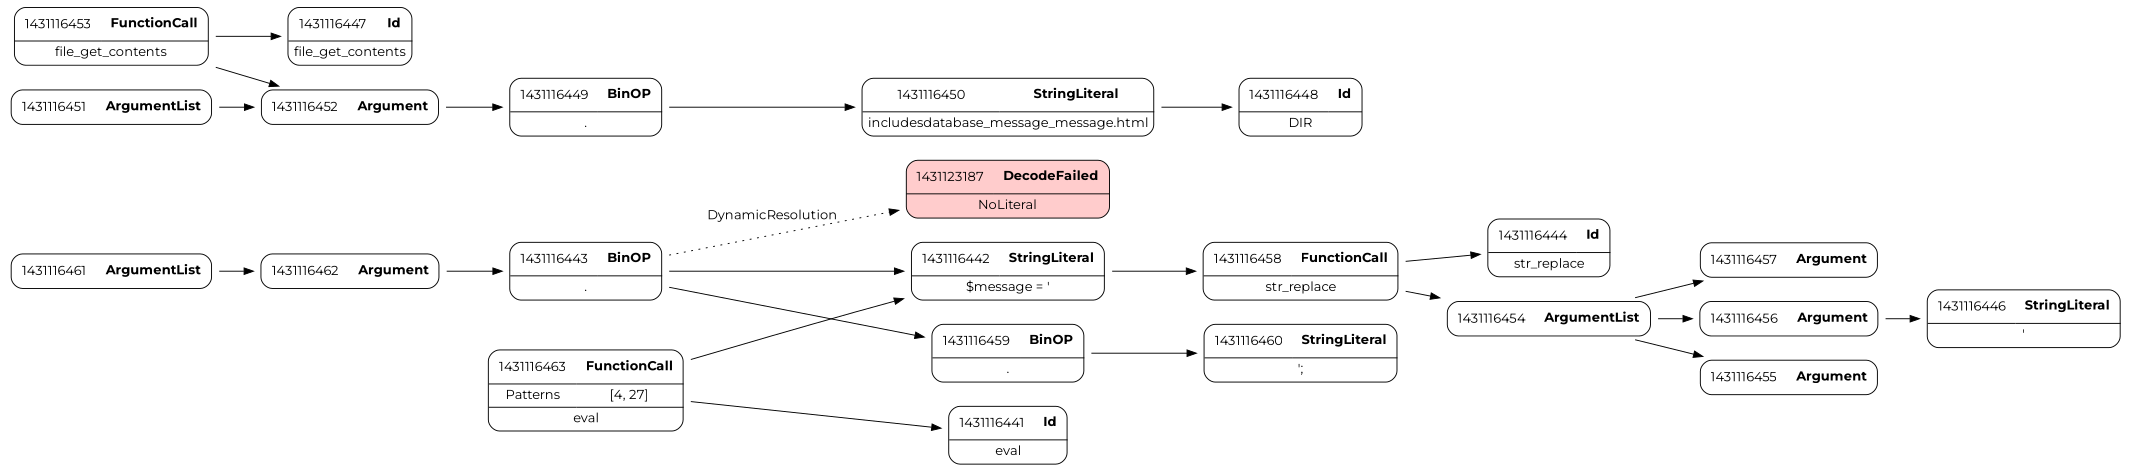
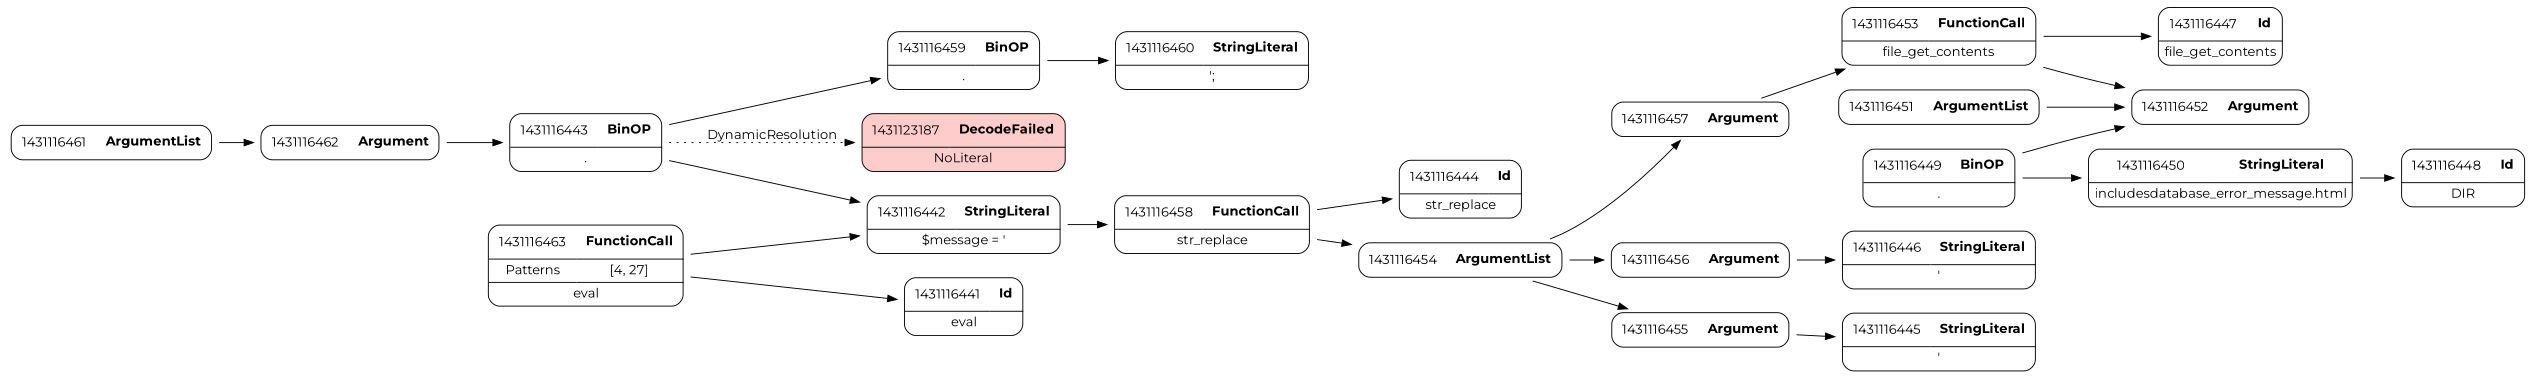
none -> (1799, 85)
(469, 107) -> (2069, 140)
(1008, 123) -> (2221, 194)
none -> (1939, 342)
